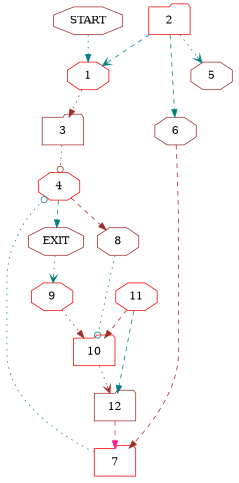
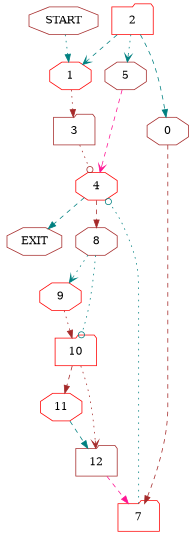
none -> (112, 127)
(176, 131) -> (168, 131)
(54, 265) -> (81, 266)
(118, 321) -> (70, 376)
